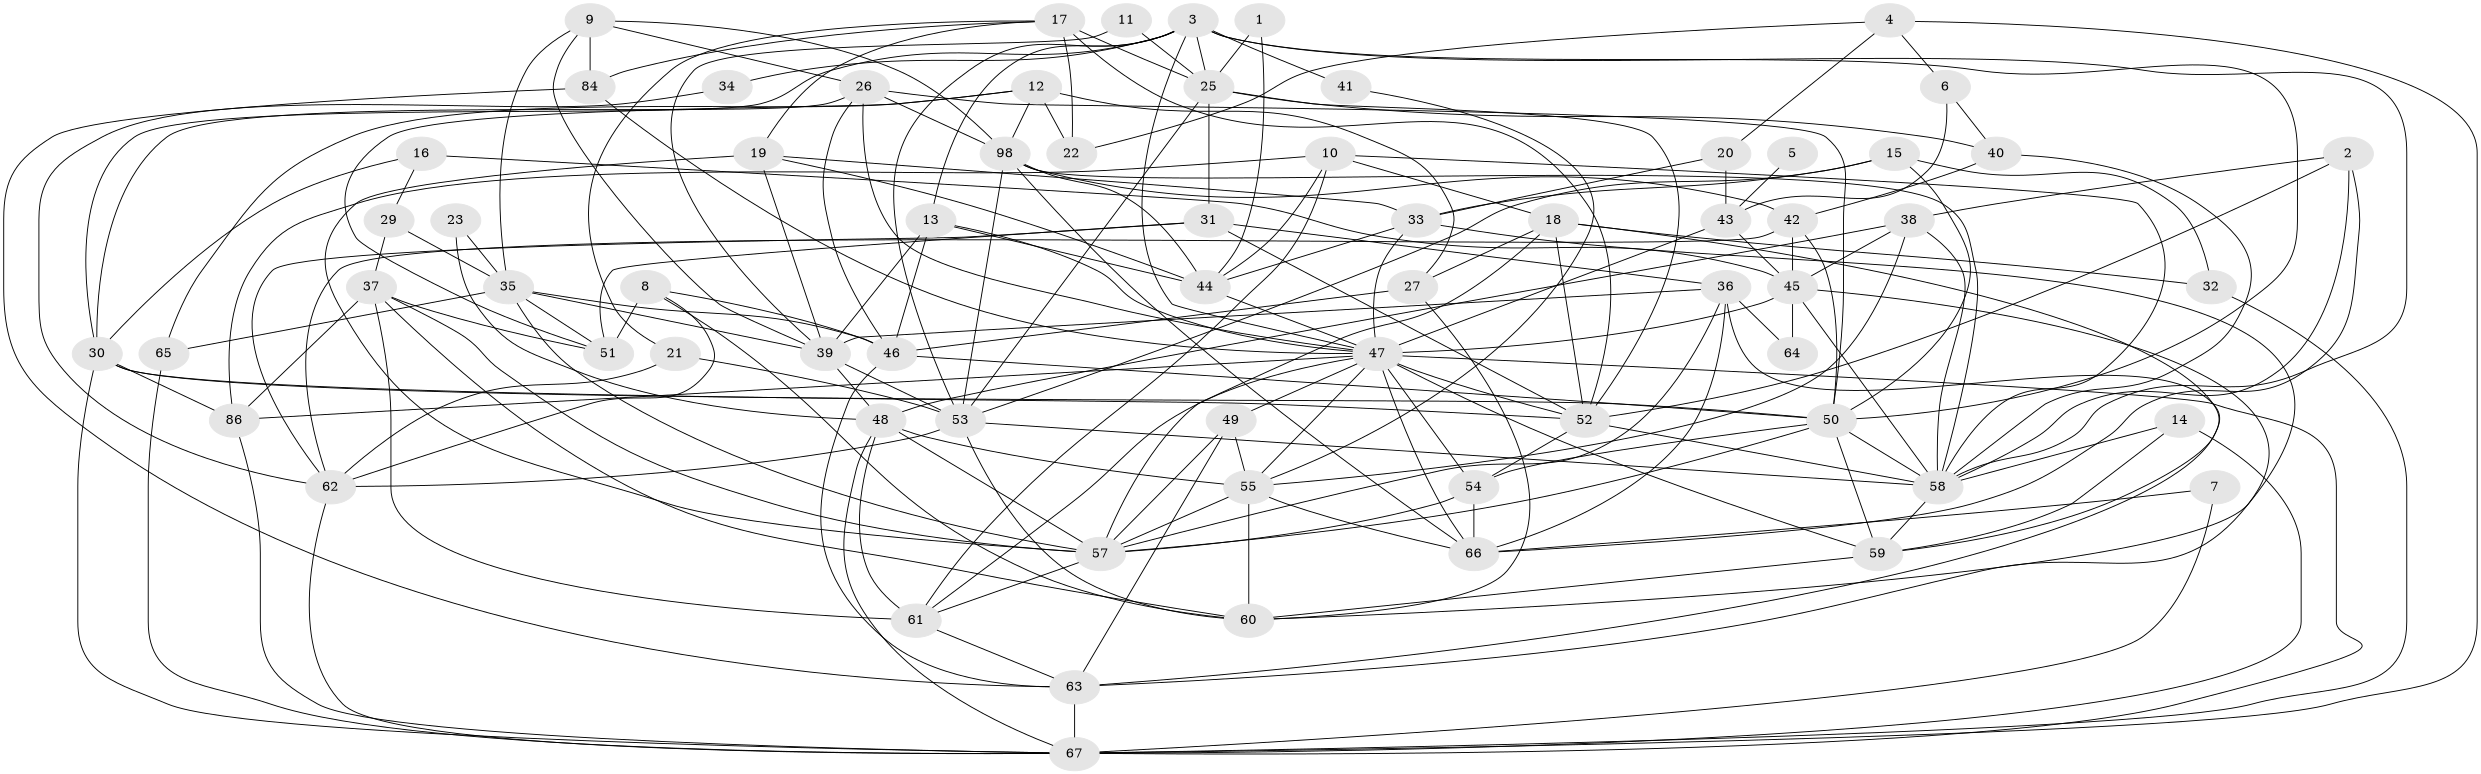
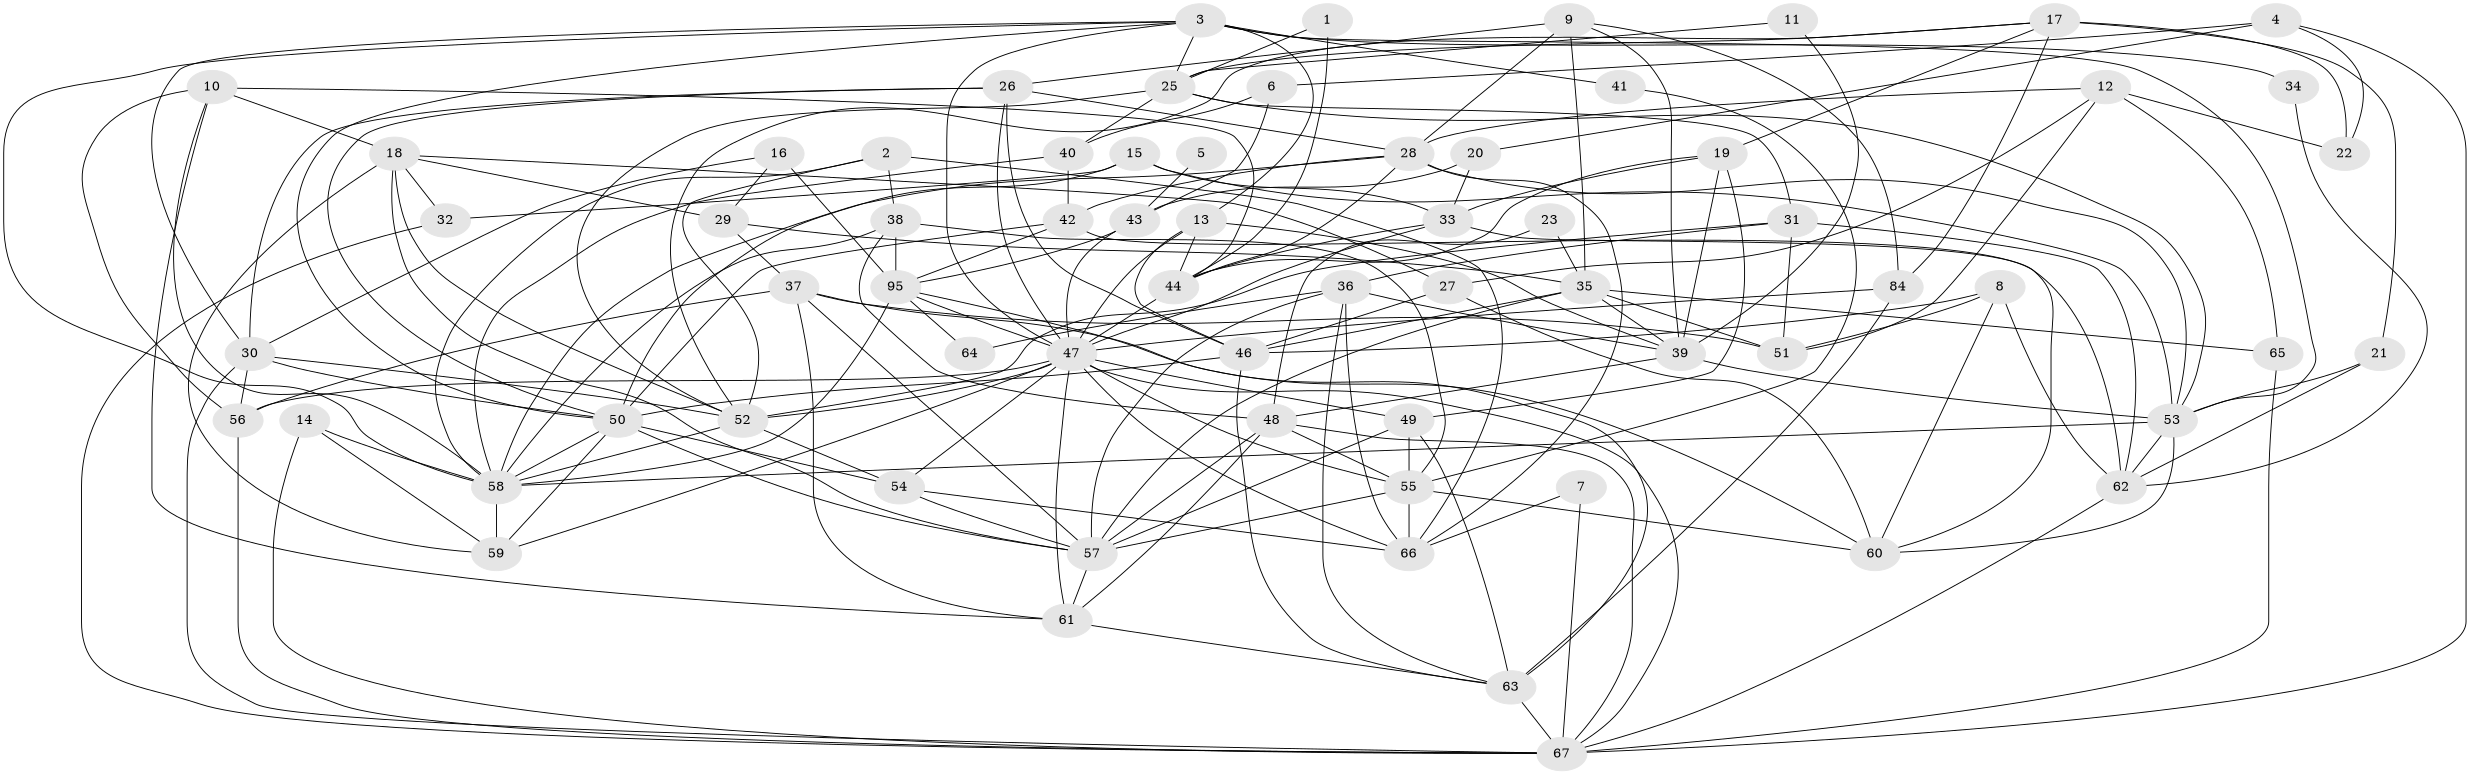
(1005, 154) -> (1409, 154)
none -> (559, 187)
(1793, 287) -> (896, 287)
(234, 421) -> (238, 421)
(441, 423) -> (1665, 383)
(1563, 587) -> none
